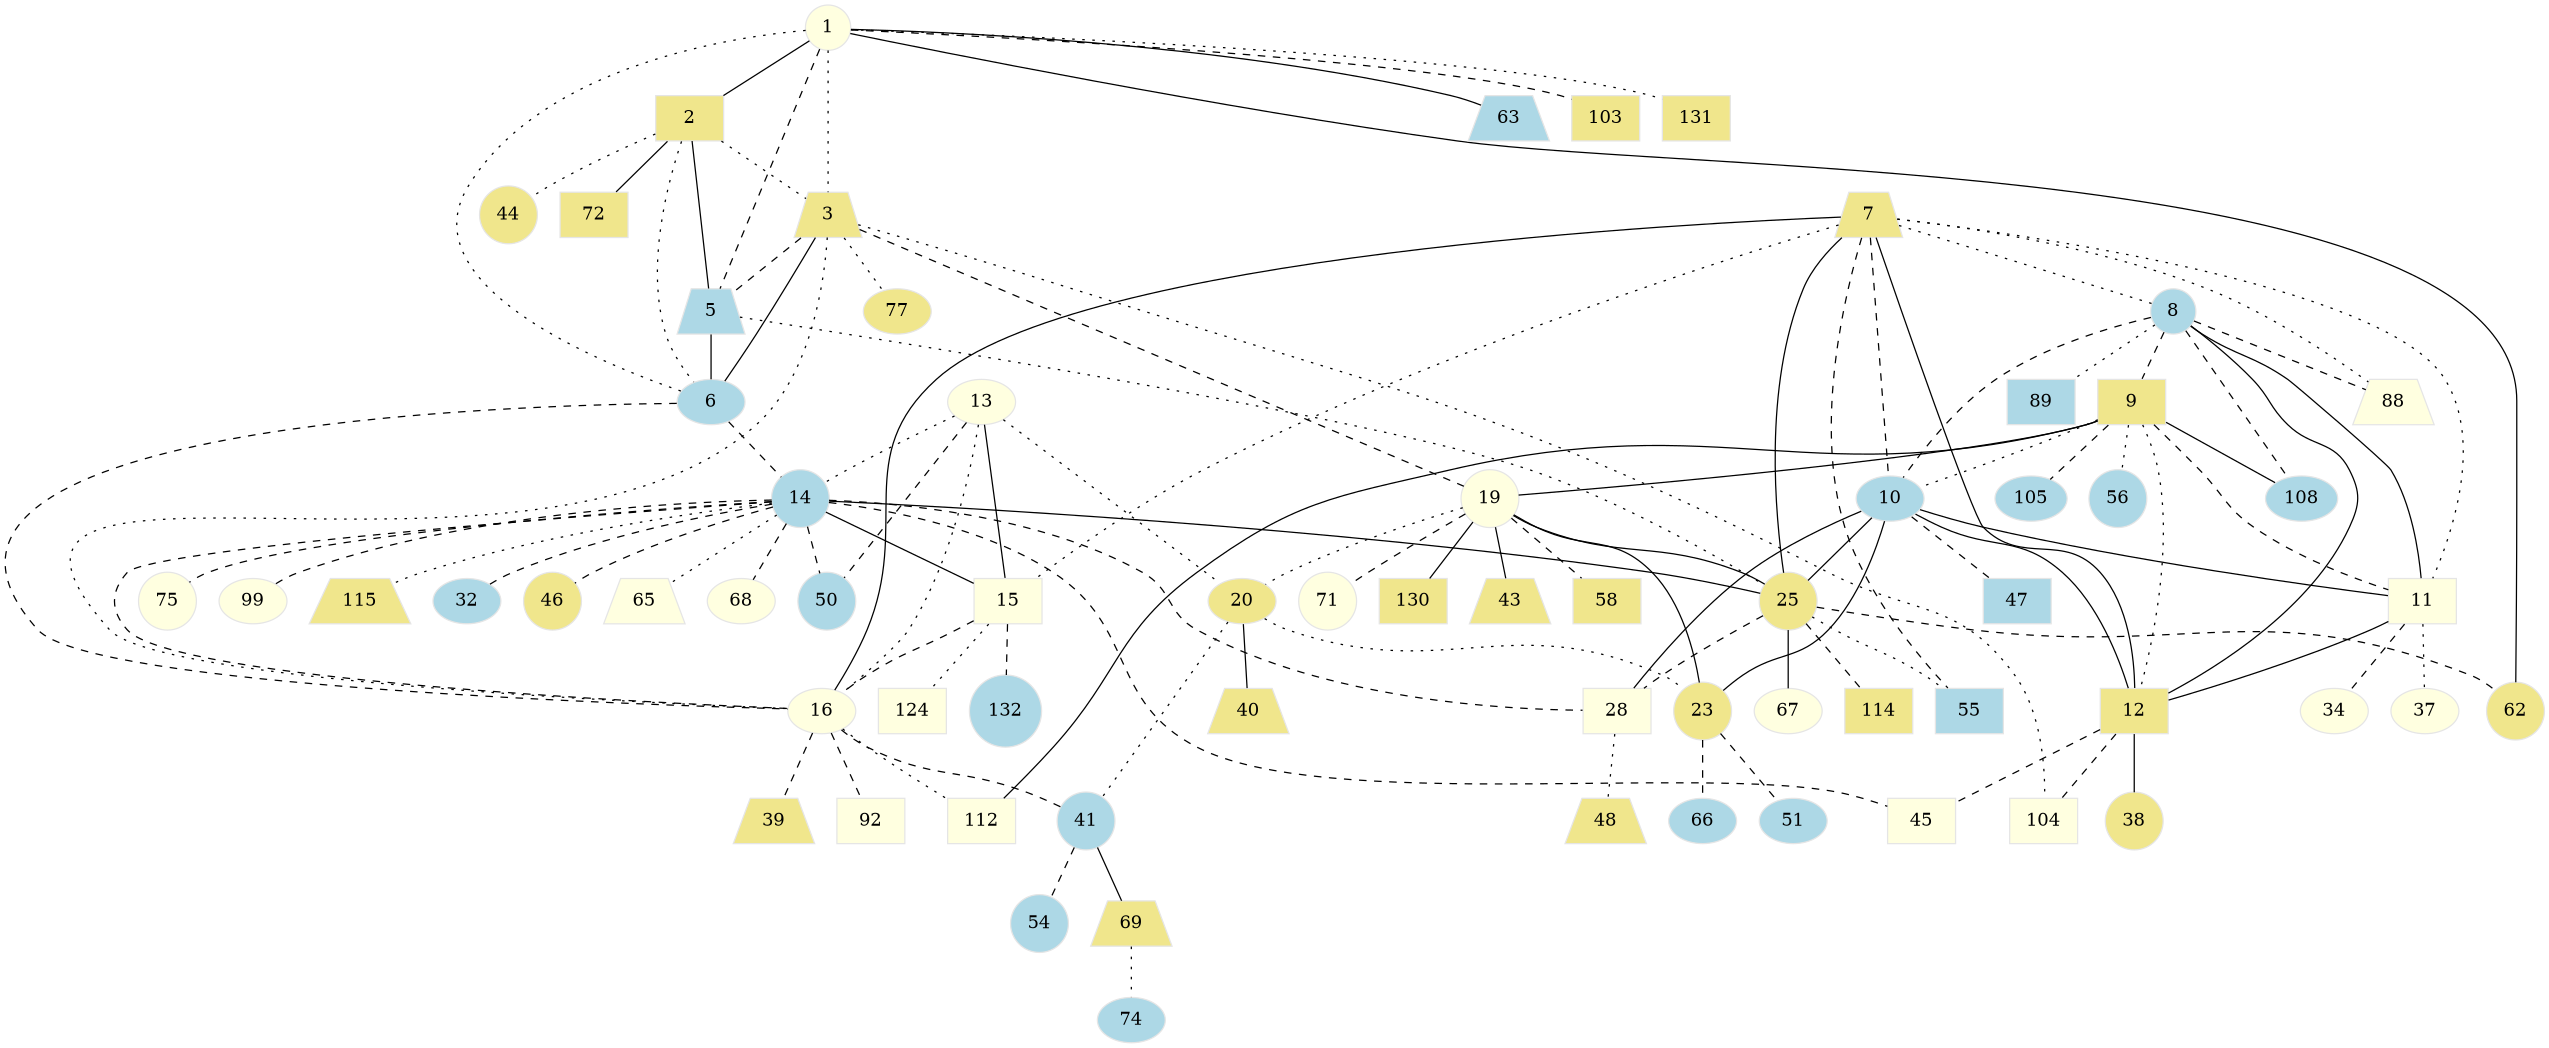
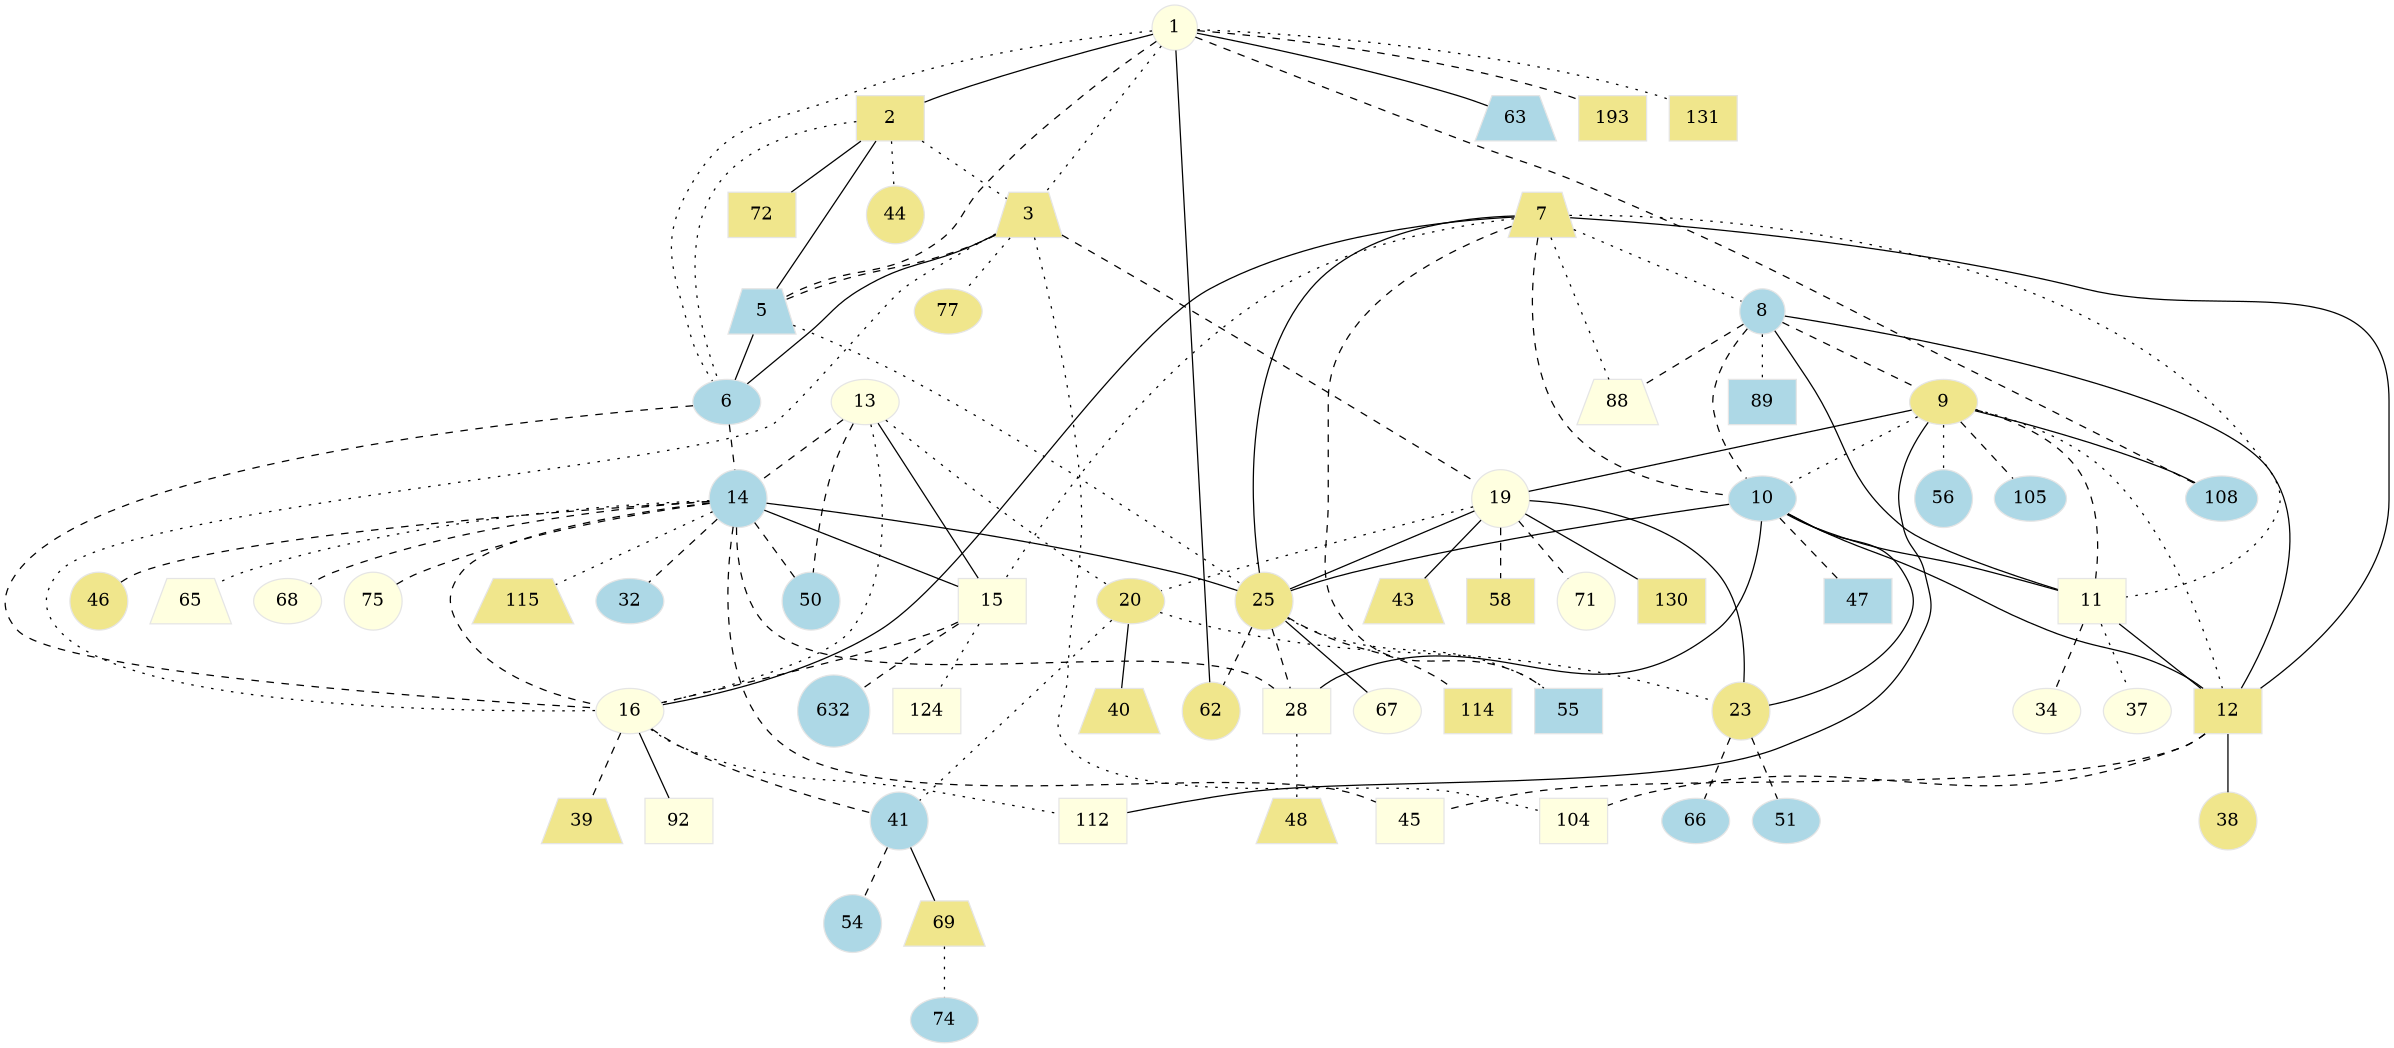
(1606, 118) -> (1613, 118)
(2132, 402) -> (1944, 402)
(2237, 404) -> (1705, 238)
(882, 451) -> (802, 450)
(253, 601) -> none
(1006, 711) -> (834, 711)
(846, 765) -> (654, 765)
